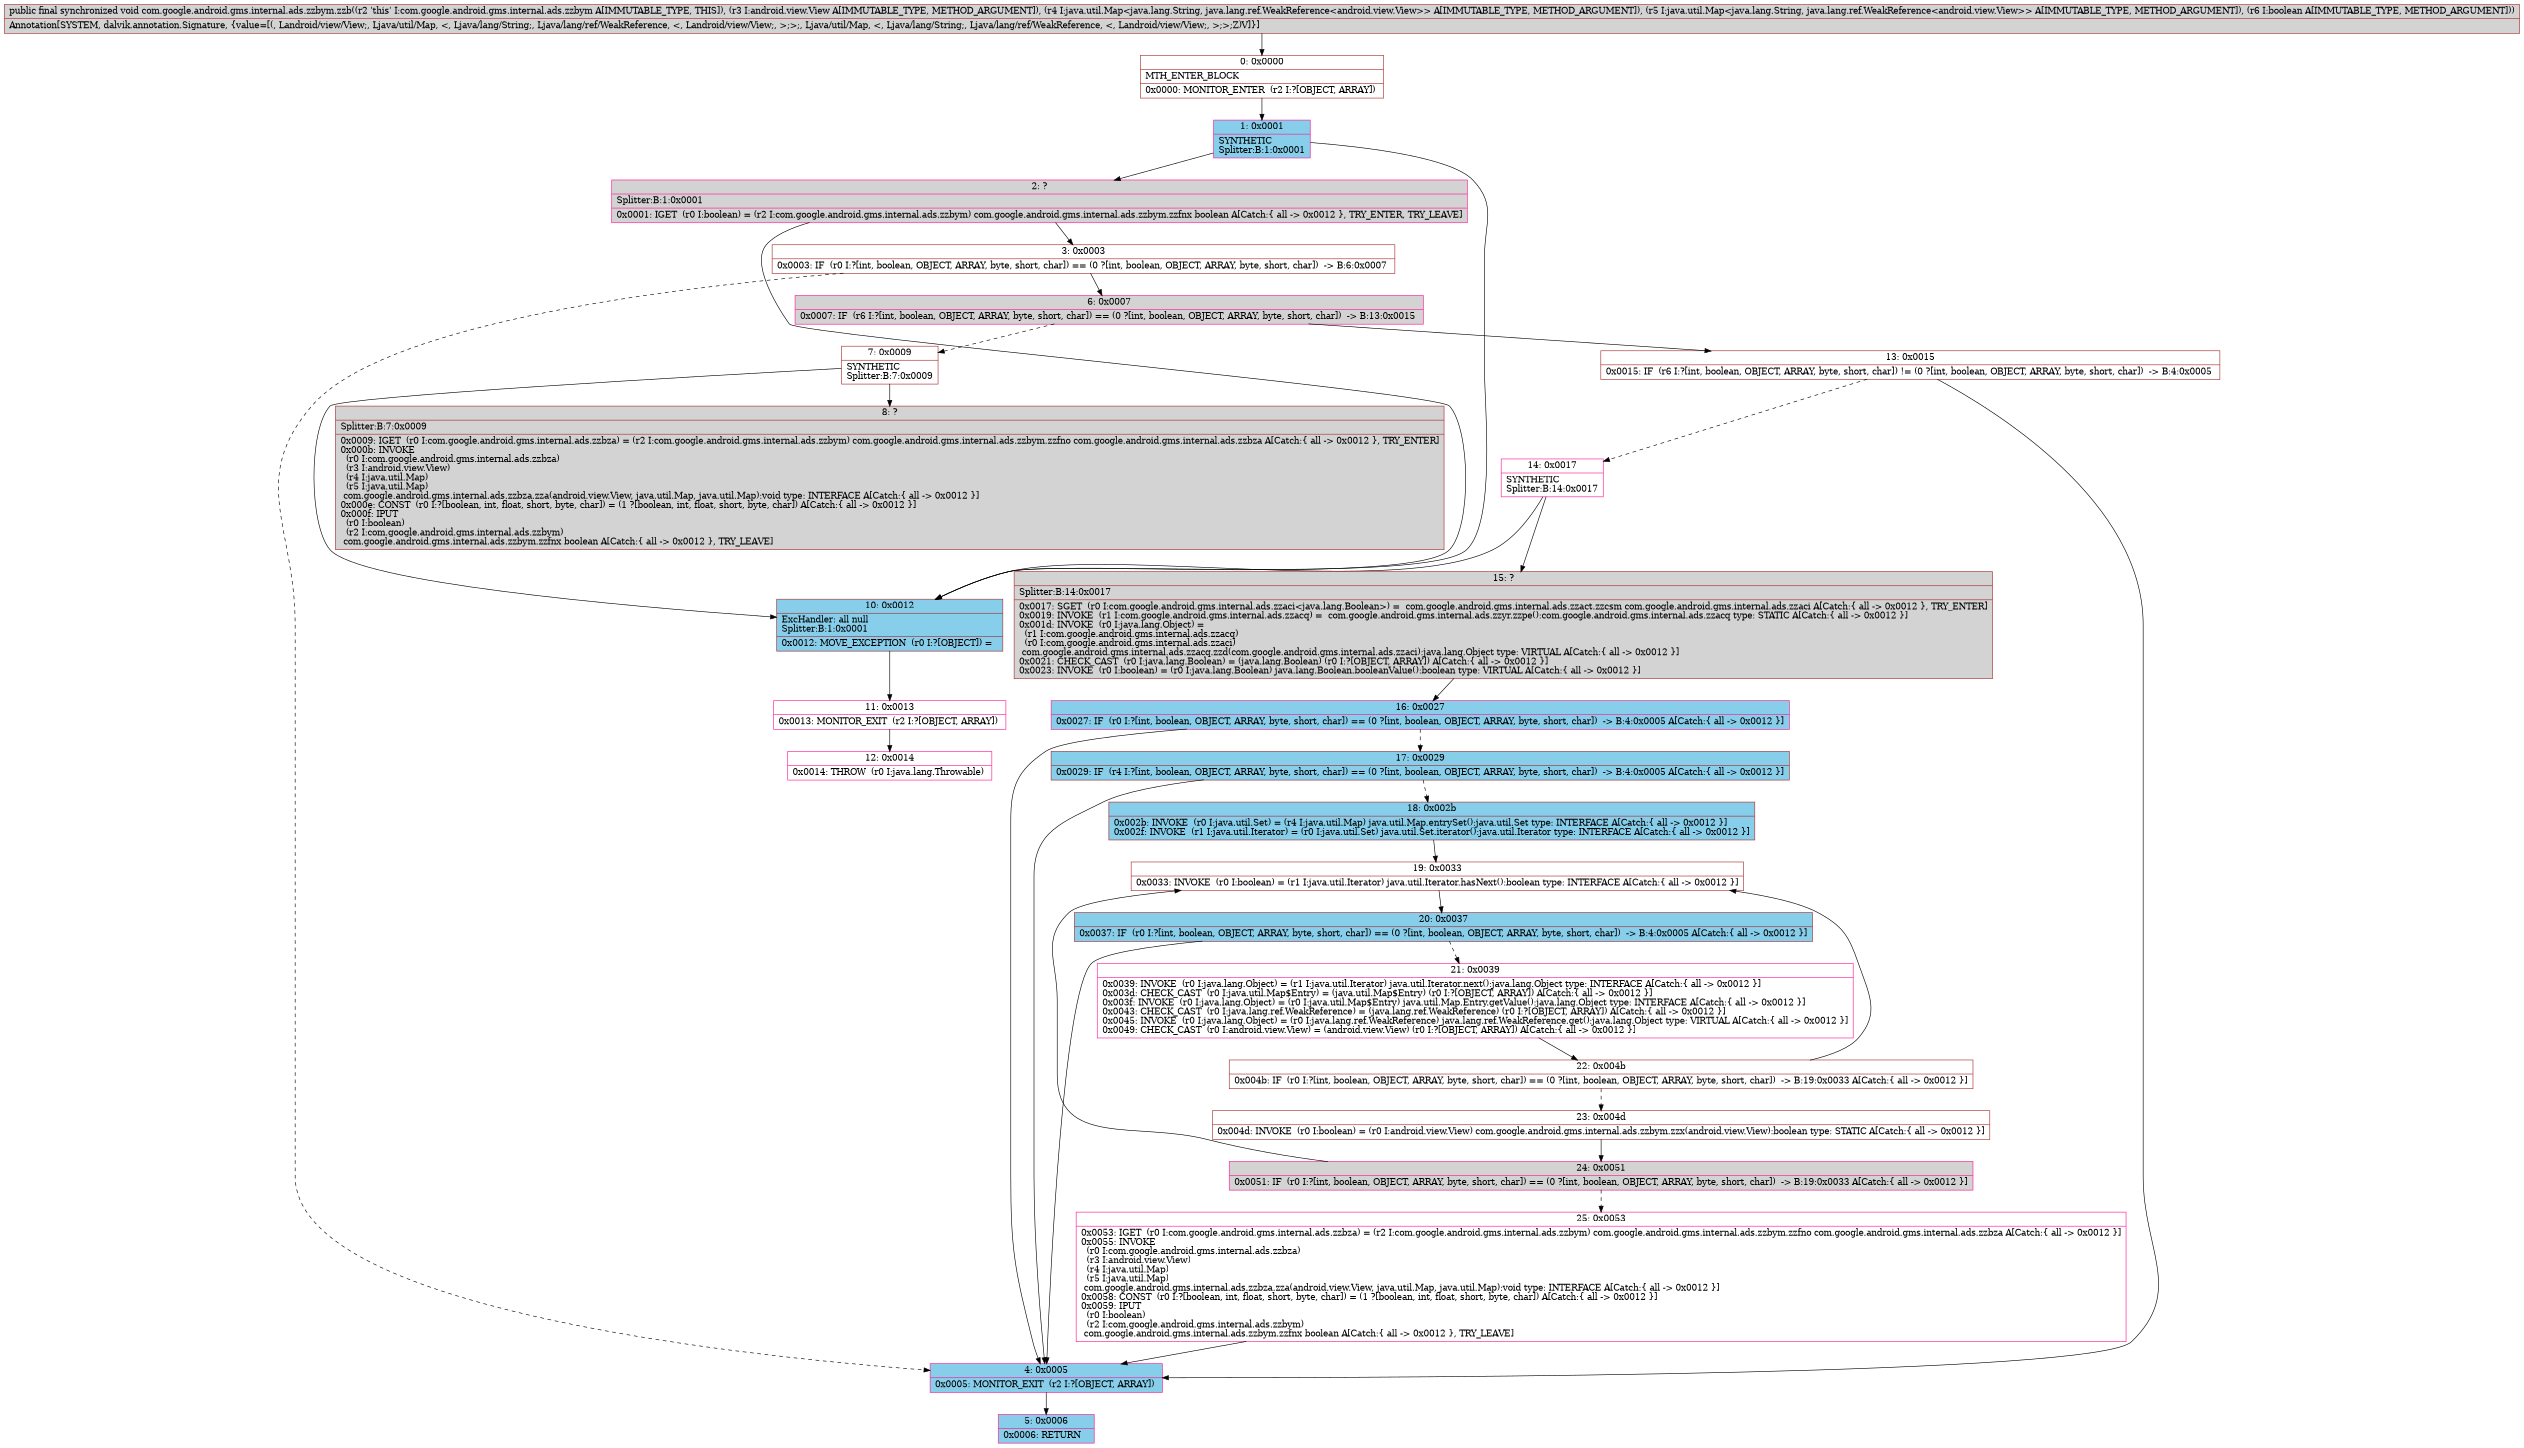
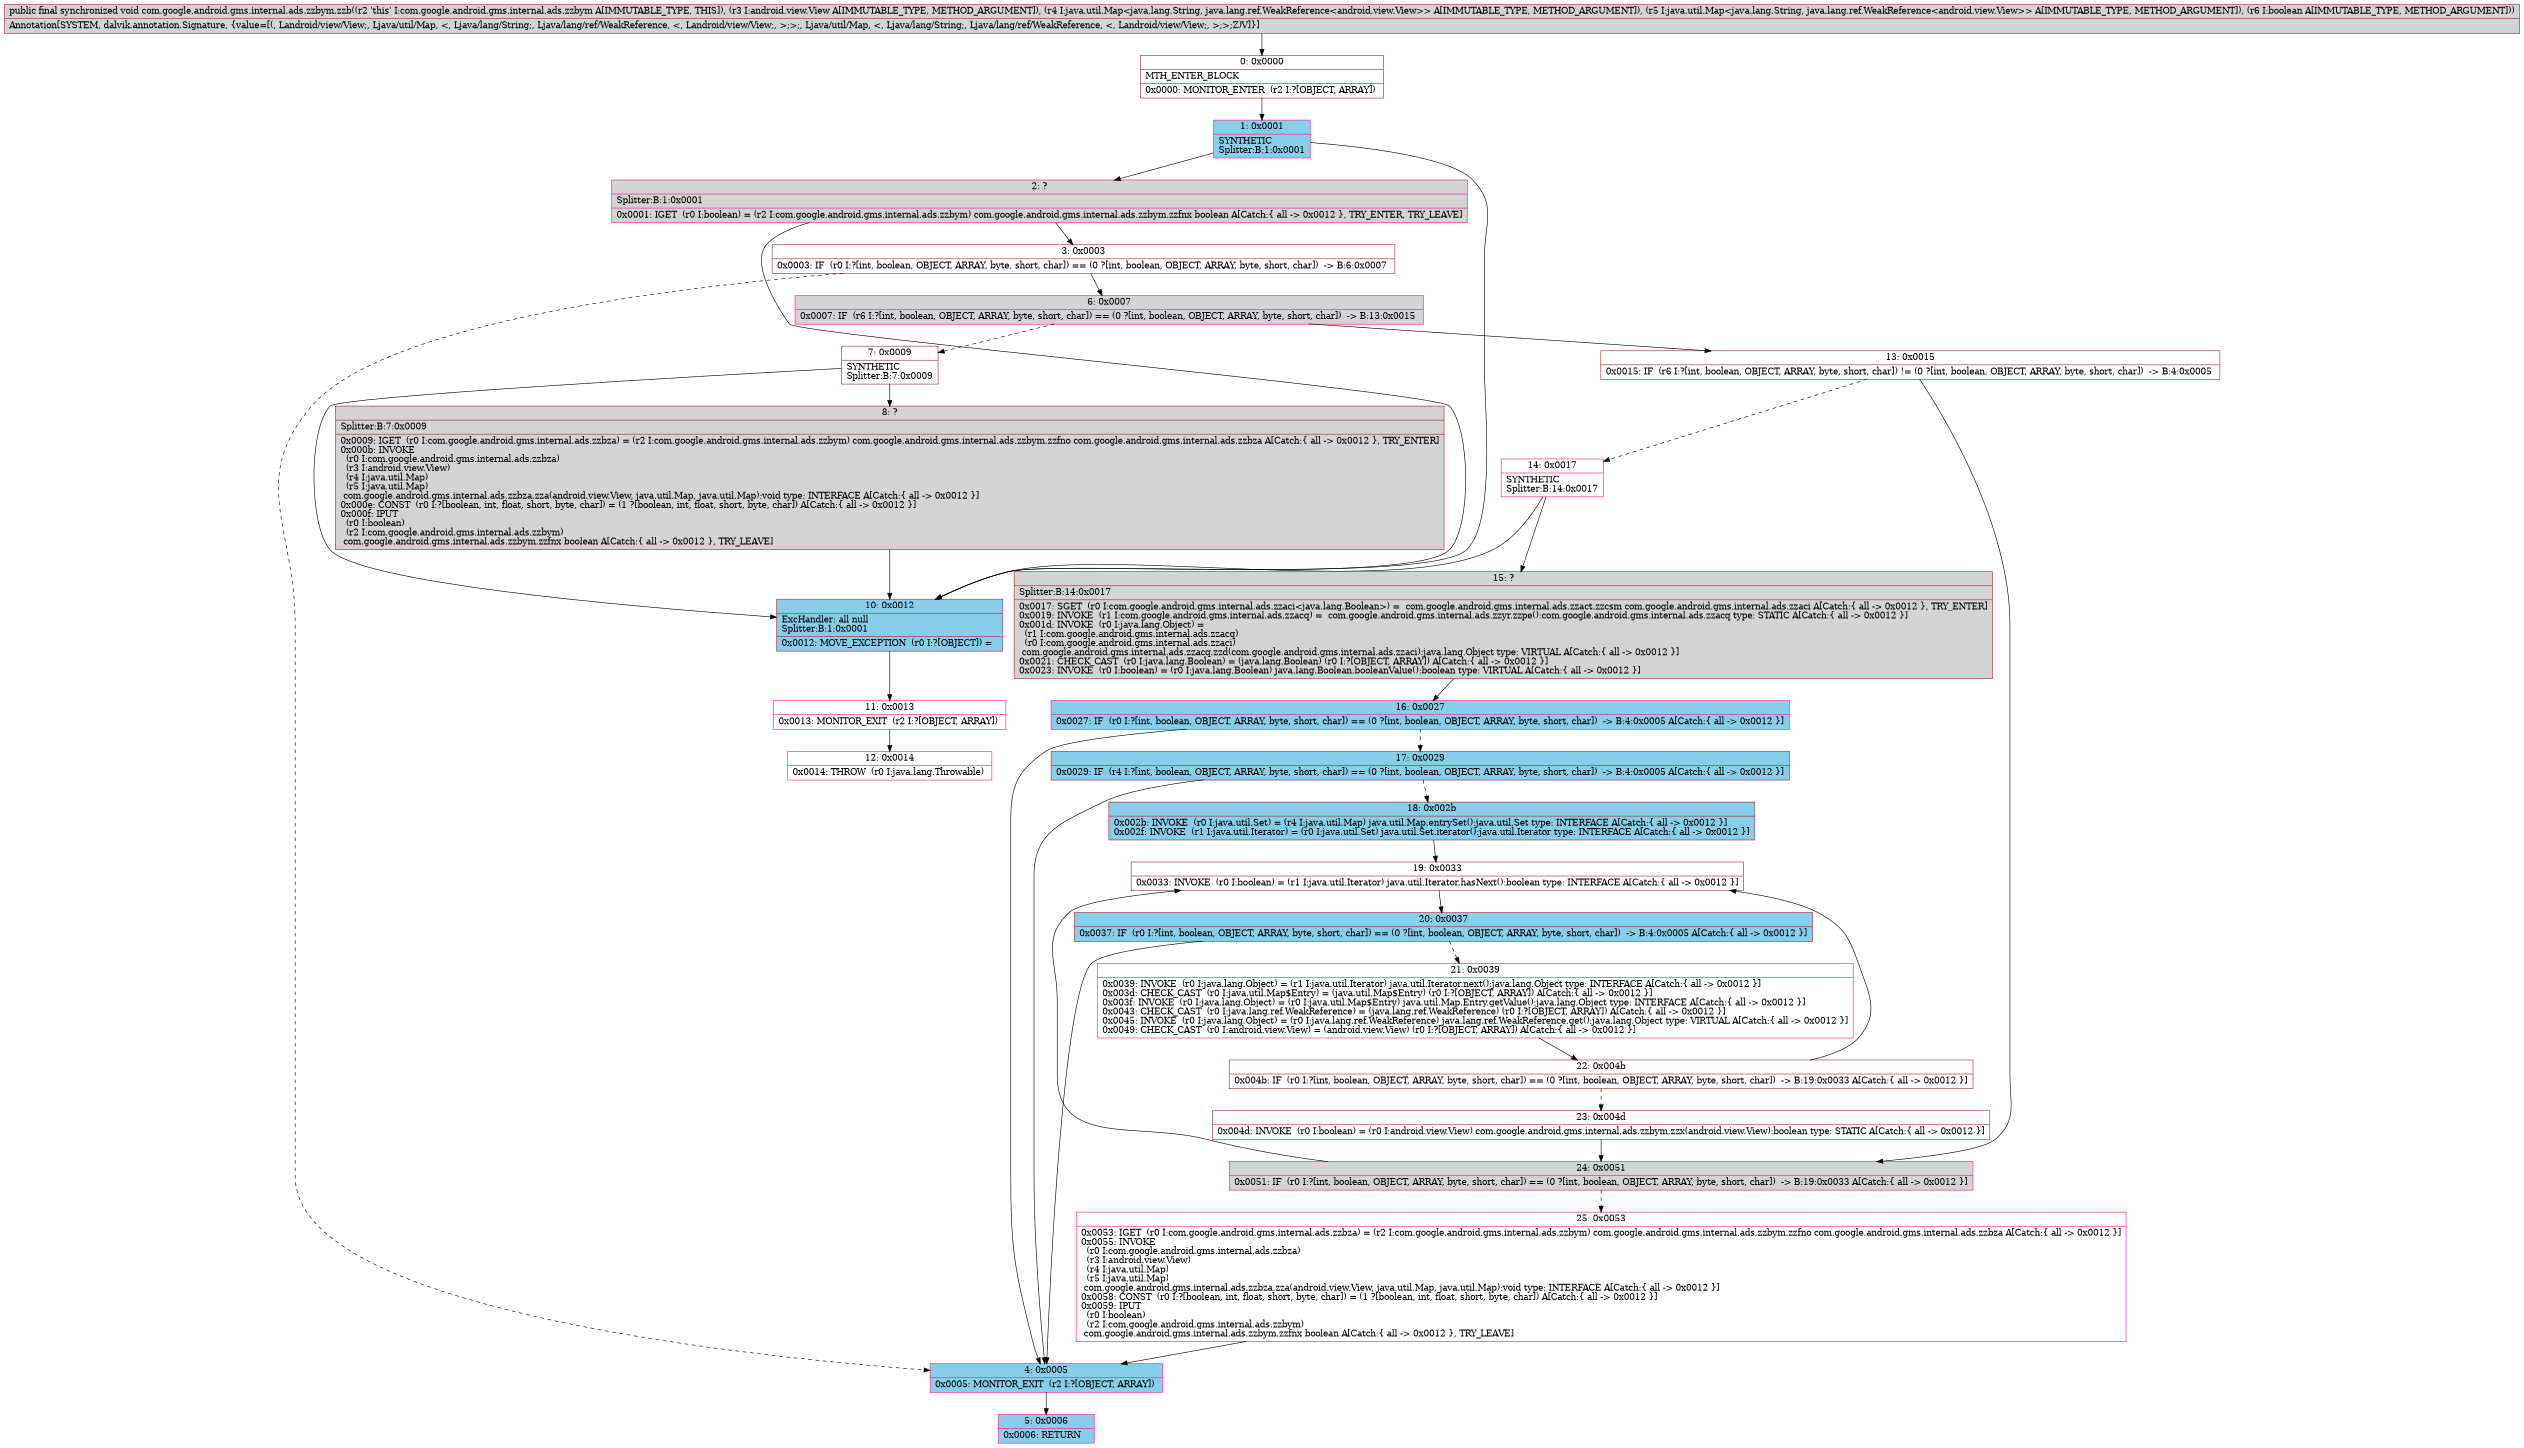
none -> (890, 571)
(2156, 1301) -> (2010, 810)
